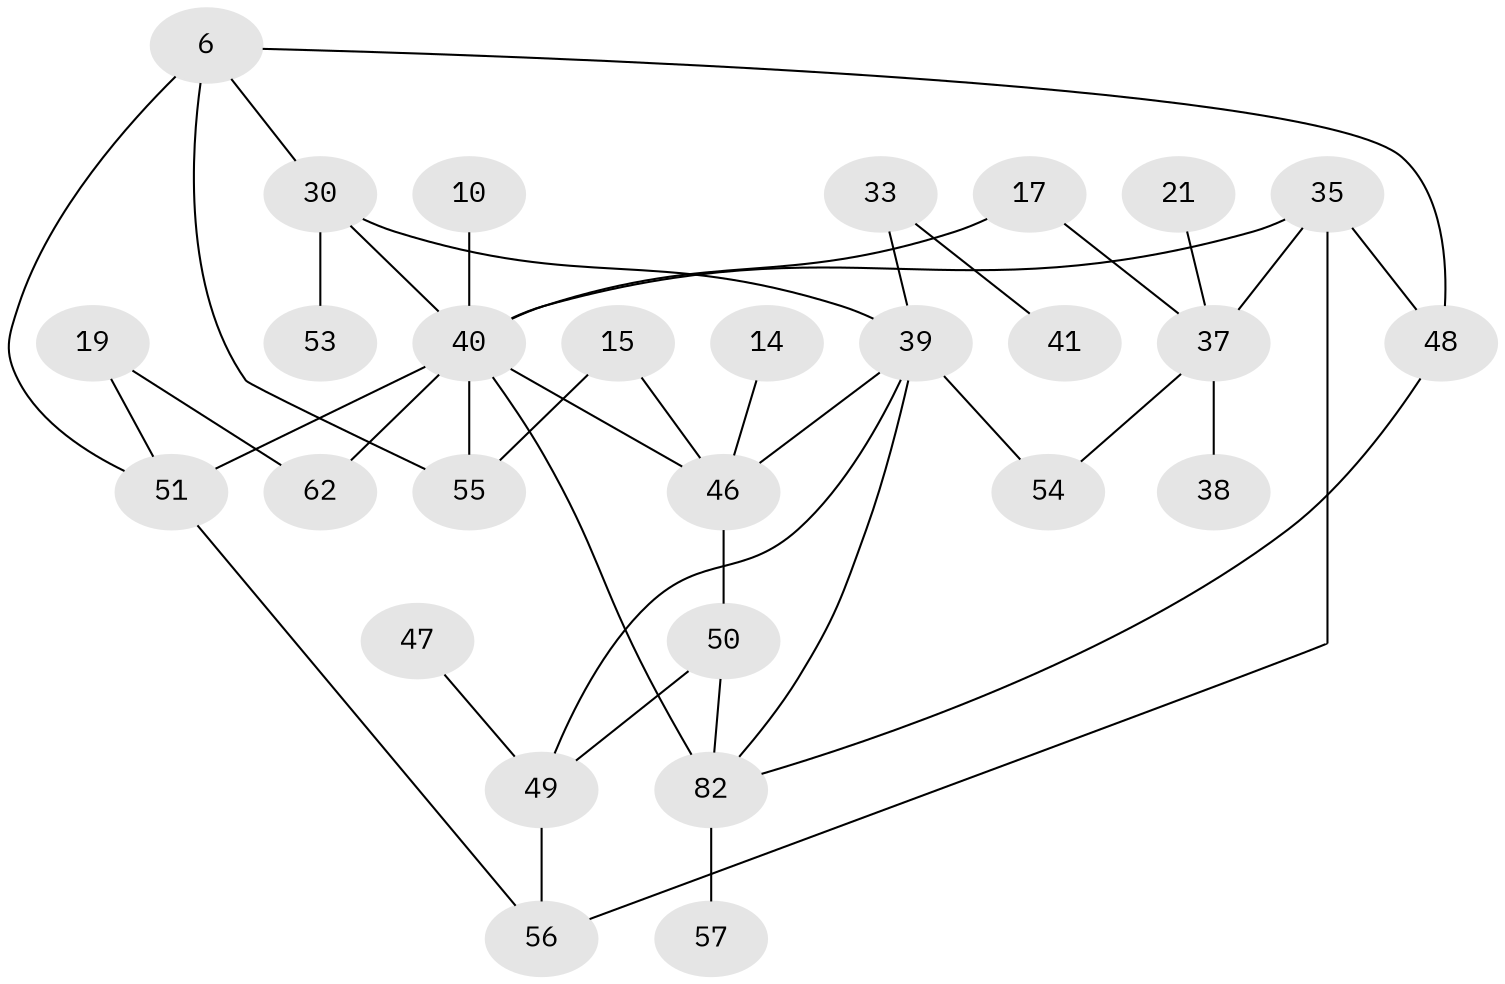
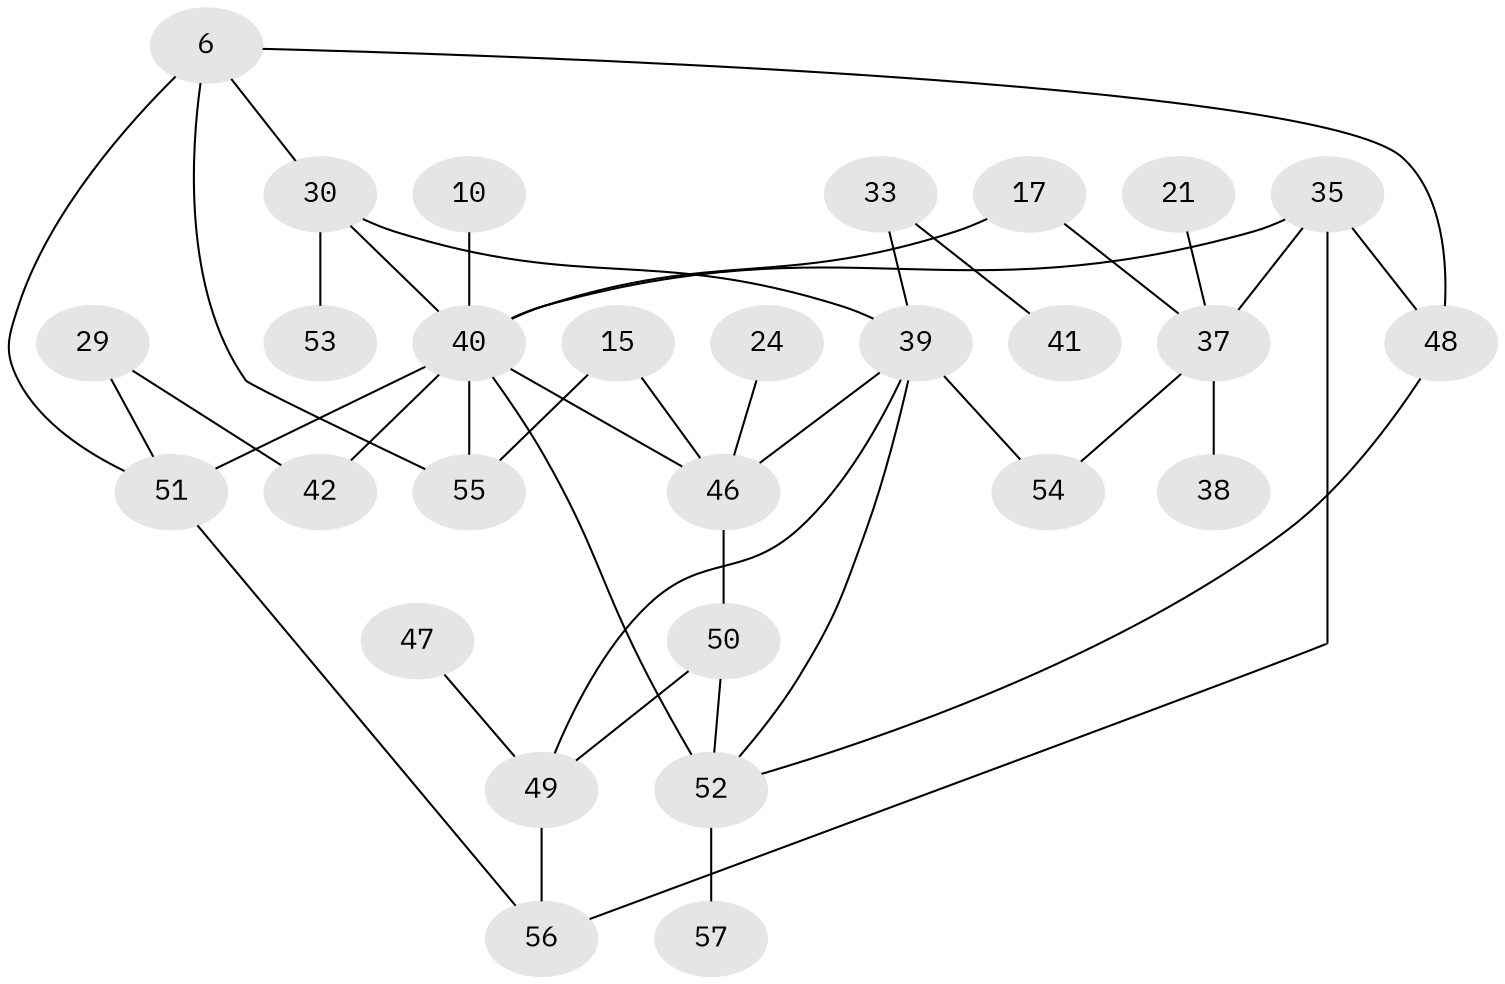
(93, 343) -> (93, 343)
(767, 343) -> (767, 343)
(320, 492) -> (320, 492)
(711, 790) -> (711, 790)
